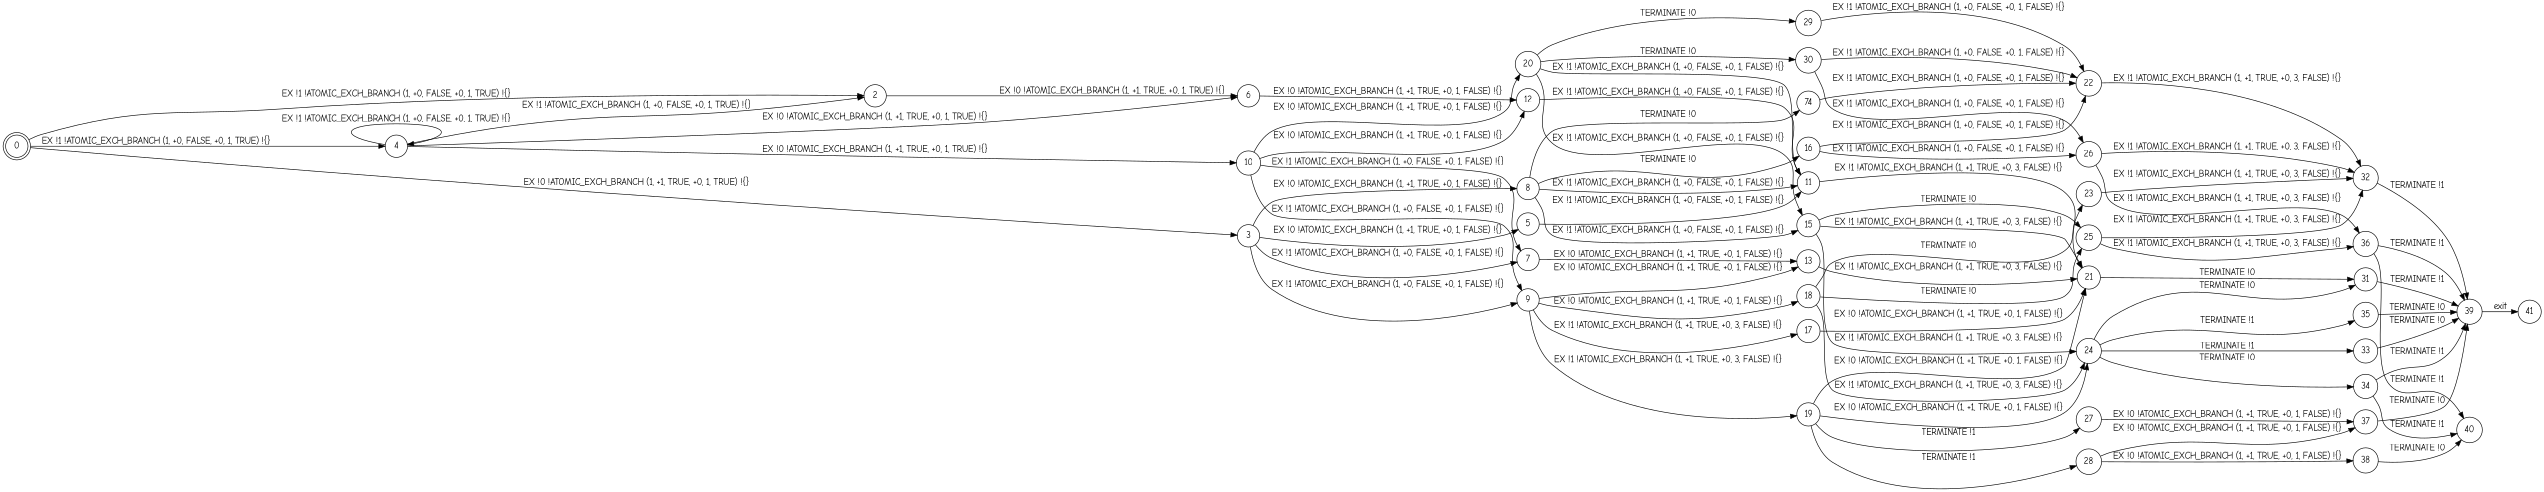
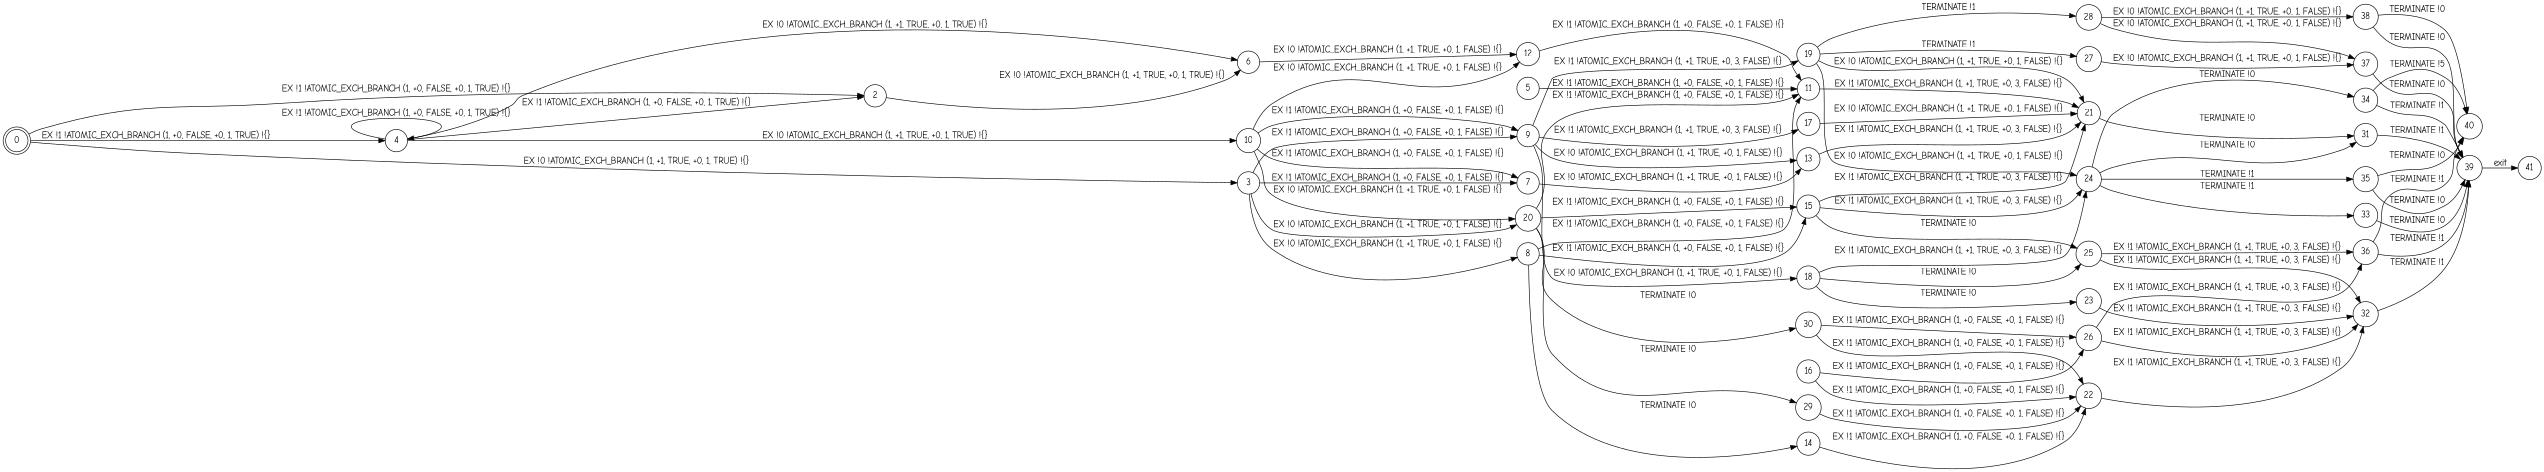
none -> (2449, 64)
(1808, 103) -> (1808, 444)
none -> (2424, 169)
(1666, 175) -> none
(1387, 246) -> (1370, 237)
(2417, 425) -> (2417, 64)
